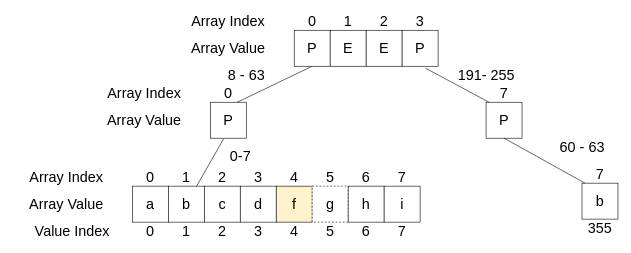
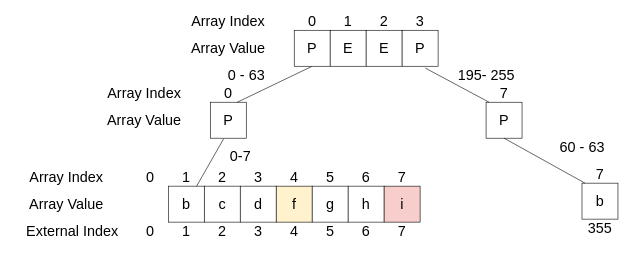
(247, 75) -> (247, 75)
(487, 75) -> (487, 75)
(150, 204) -> none
(330, 204) -> (330, 204)
(402, 204) -> (402, 204)
(72, 231) -> (72, 231)
